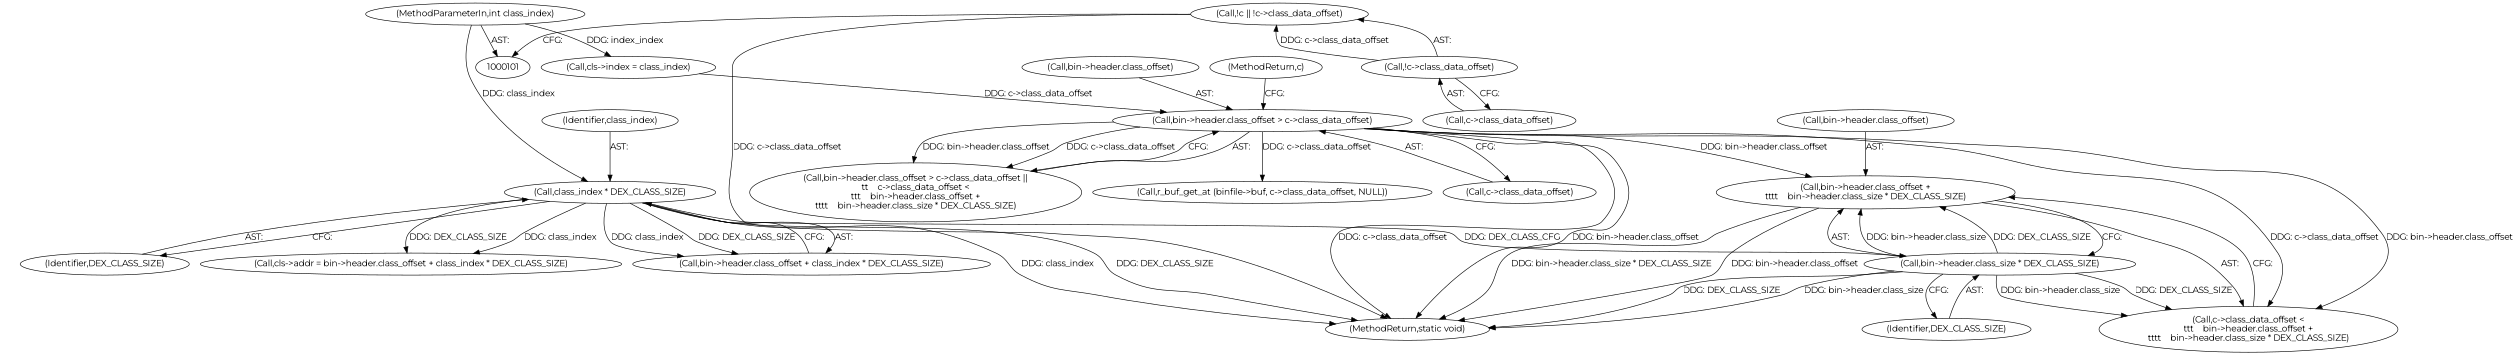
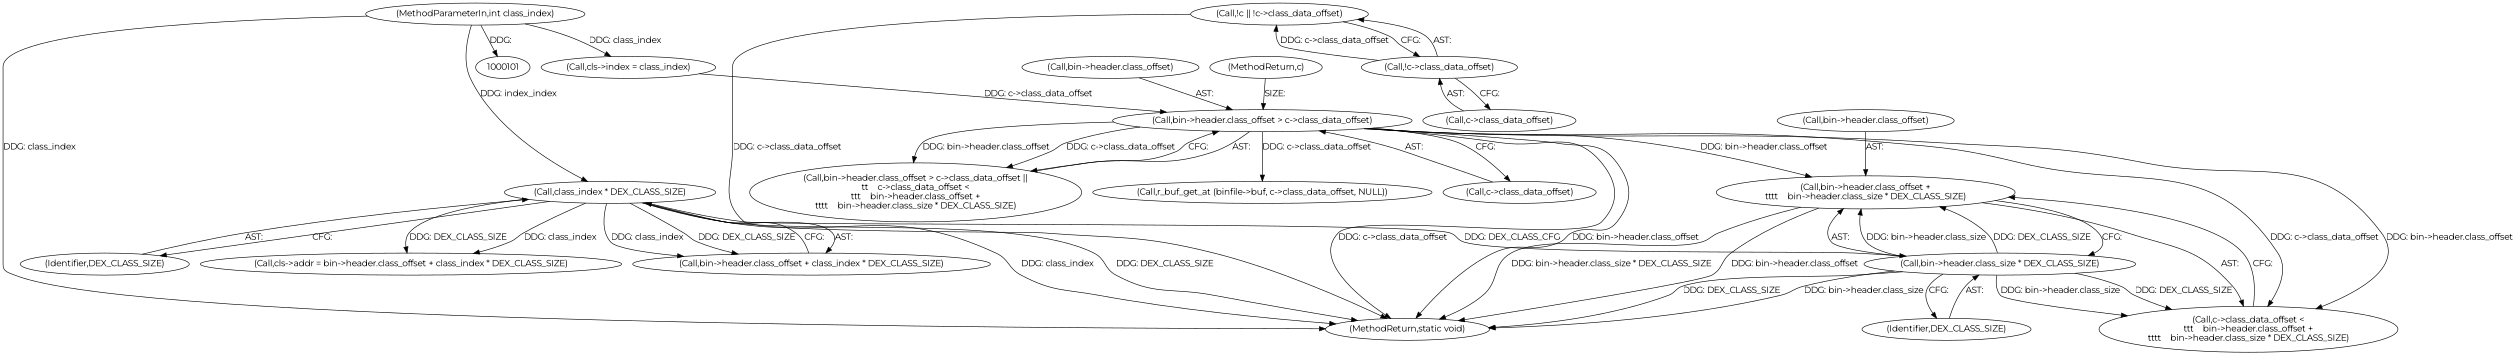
(851, 17) -> (1381, 33)
(502, 41) -> (502, 41)
(625, 41) -> (625, 41)
(518, 94) -> (518, 94)
(1276, 94) -> (1276, 94)
(610, 121) -> none
none -> (371, 312)
